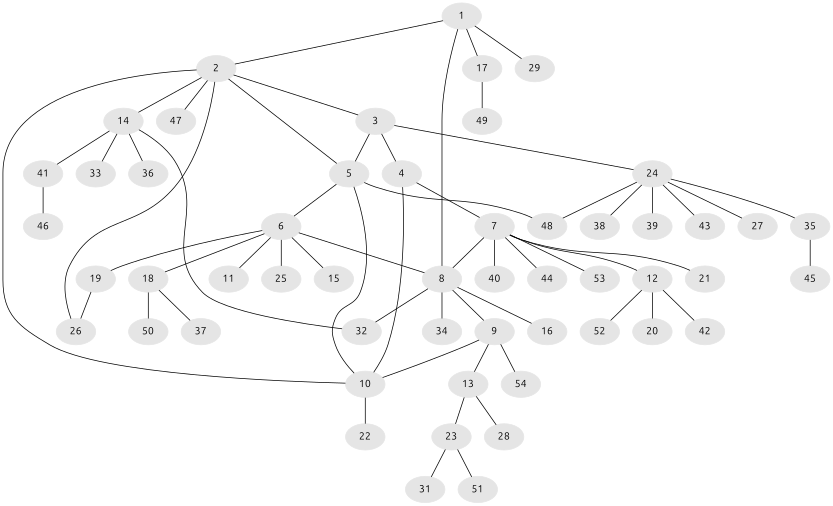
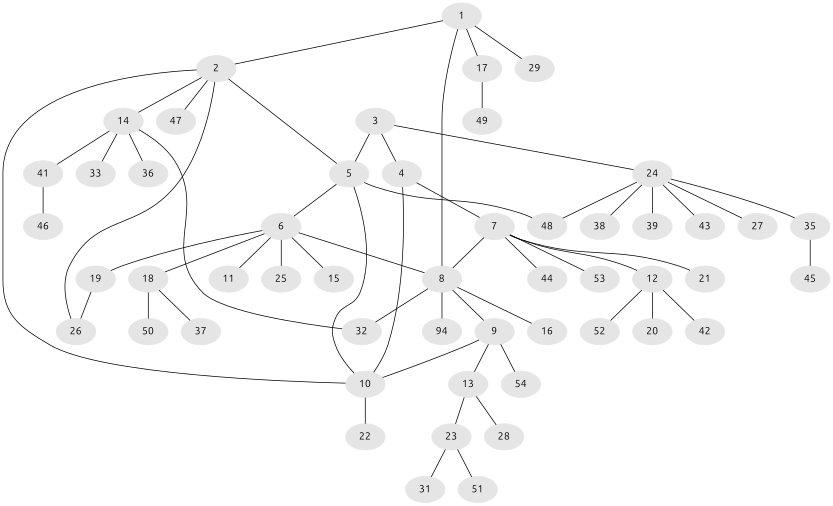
(296, 95) -> none
(495, 279) -> none
(442, 332) -> (442, 332)
